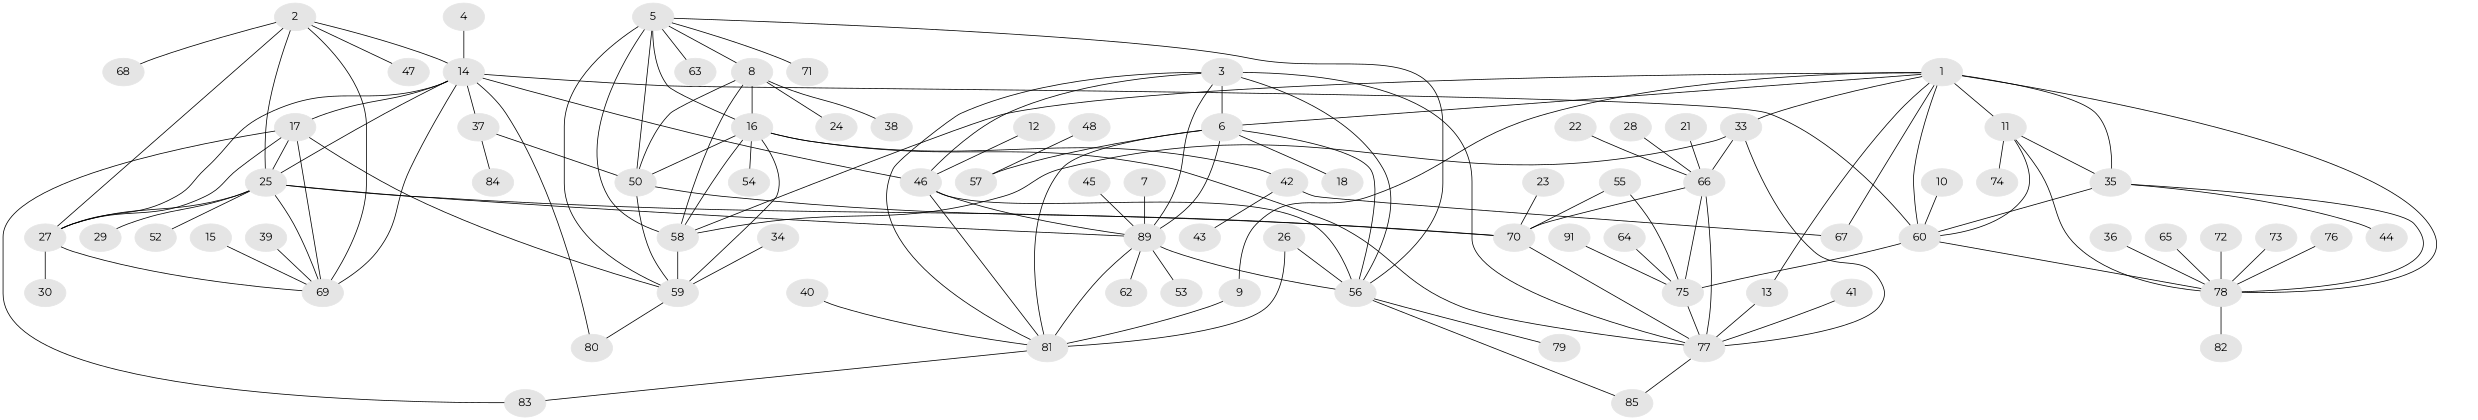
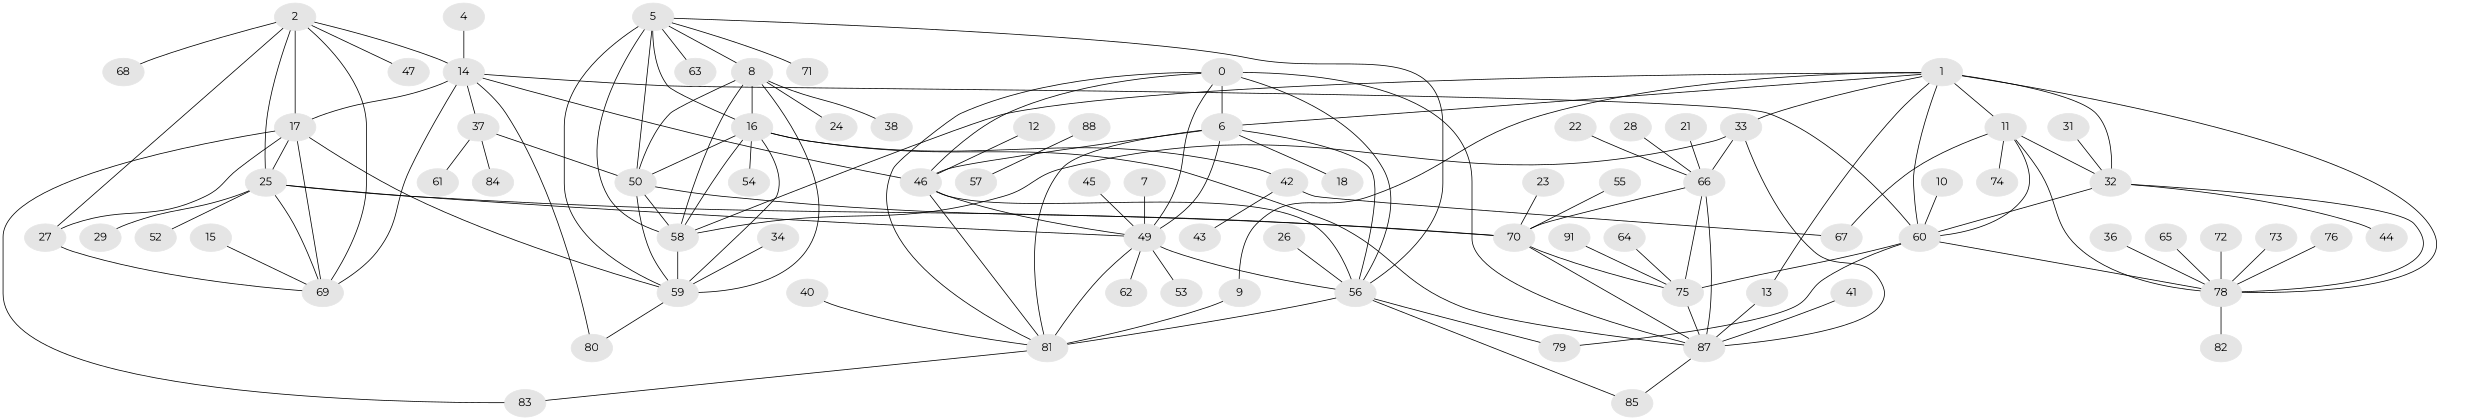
none -> (295, 72)
(1222, 72) -> (1222, 72)
(1089, 127) -> (1089, 127)
none -> (2068, 127)
(359, 128) -> none
(243, 129) -> none
(1891, 155) -> (1920, 165)
(1049, 158) -> (1015, 157)
none -> (438, 182)
(2111, 182) -> (2111, 182)
none -> (651, 202)
(155, 209) -> none
none -> (816, 229)
(1658, 235) -> (1596, 270)
(266, 238) -> none
(1145, 238) -> (1145, 238)
(45, 293) -> none
none -> (1750, 320)
(1199, 331) -> (1202, 323)
(1704, 348) -> (1704, 348)
